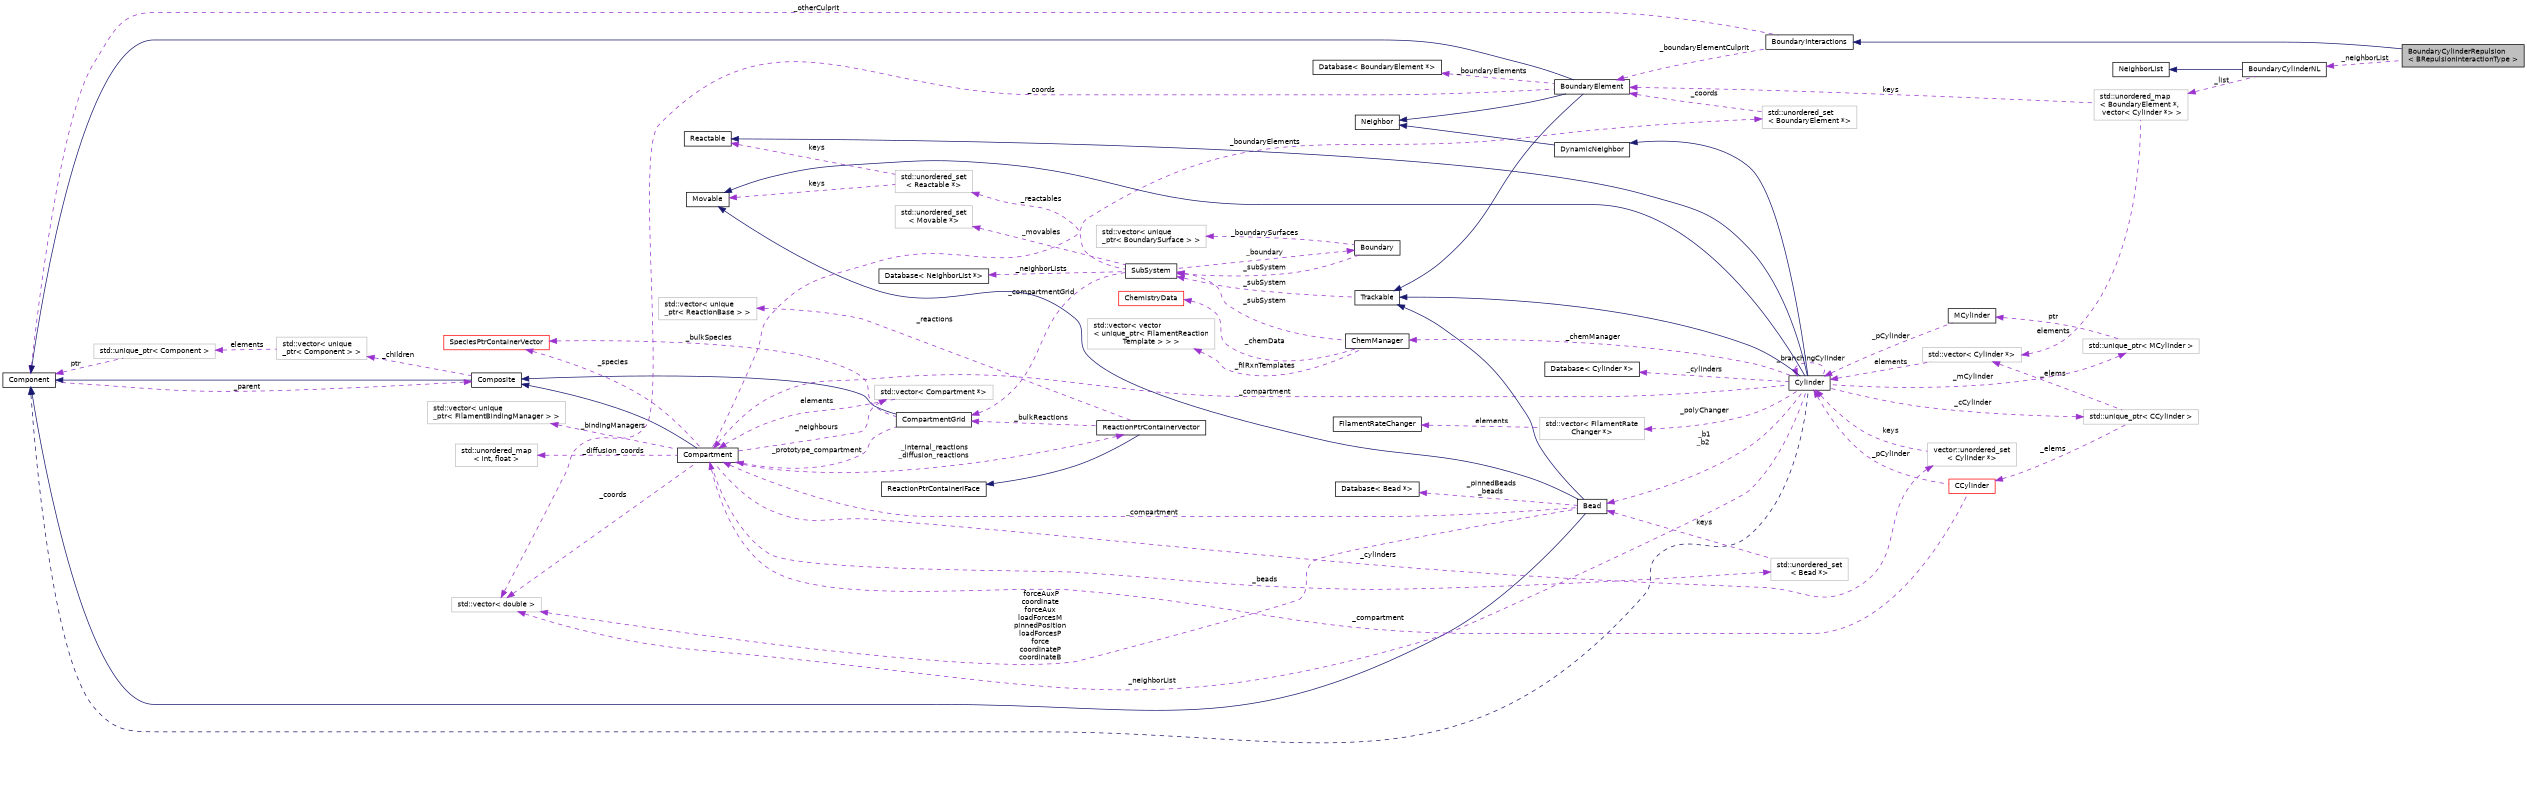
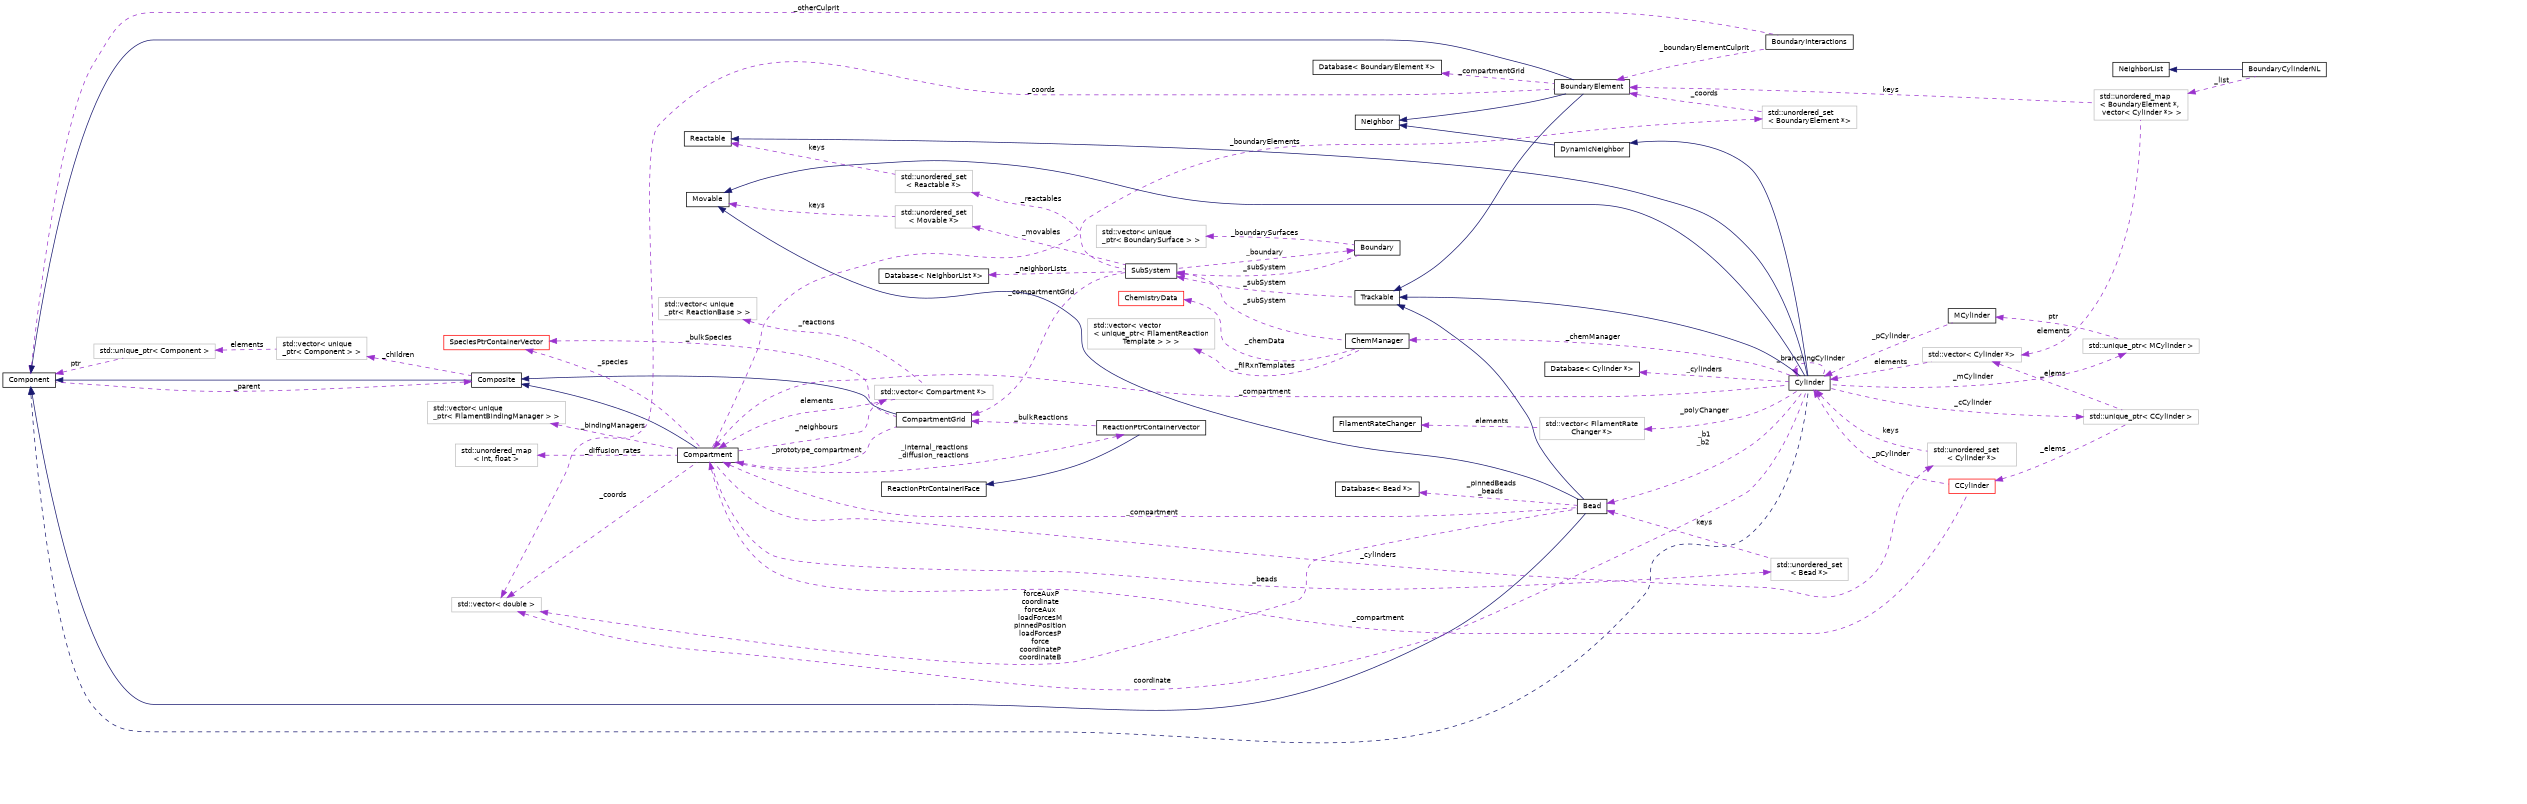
(2463, 56) -> none
(1491, 71) -> (1491, 71)
(816, 191) -> (816, 213)
(951, 352) -> (844, 337)
(612, 451) -> (612, 451)
(1972, 455) -> (1972, 455)
(1151, 681) -> (1151, 681)
